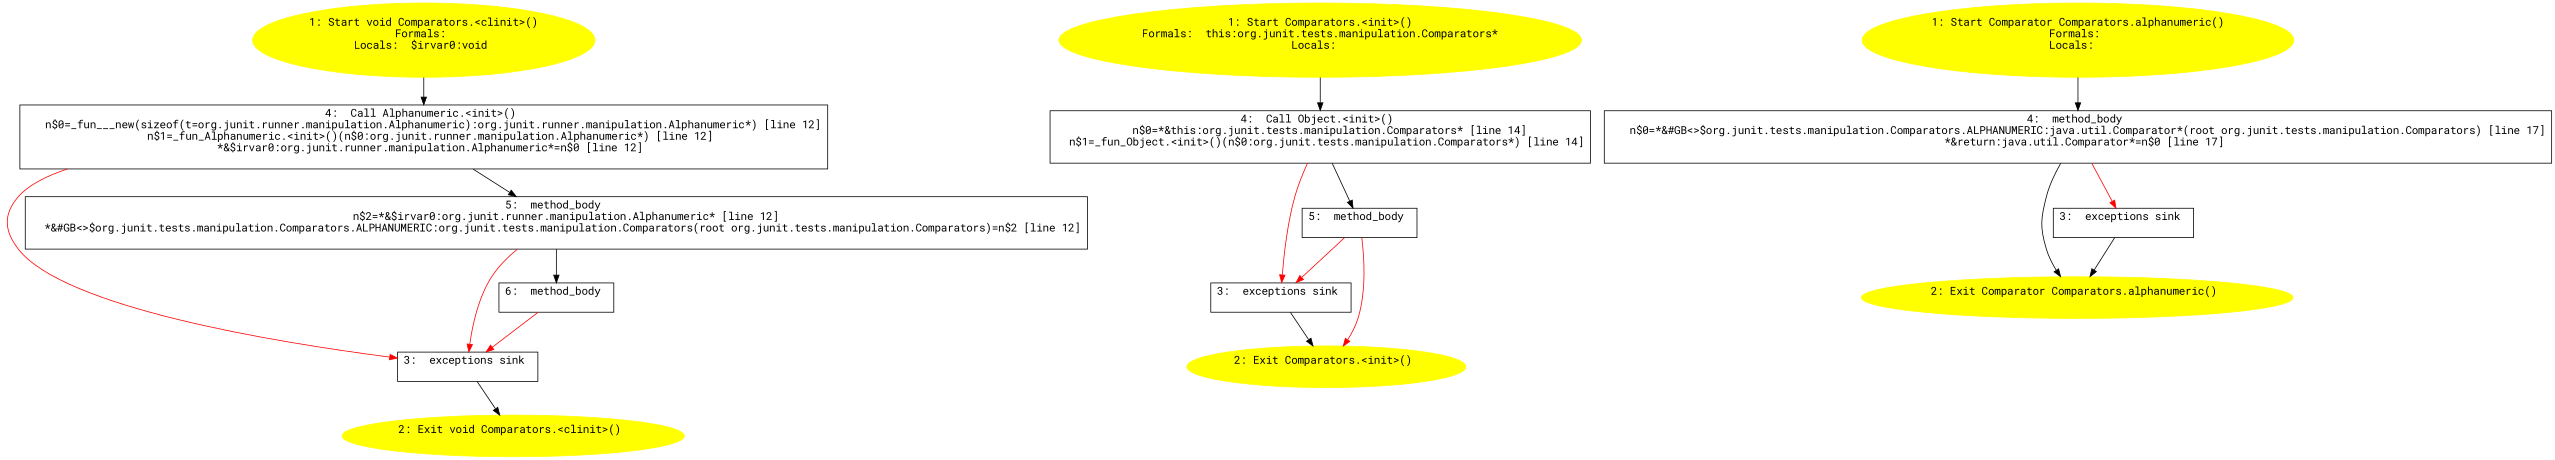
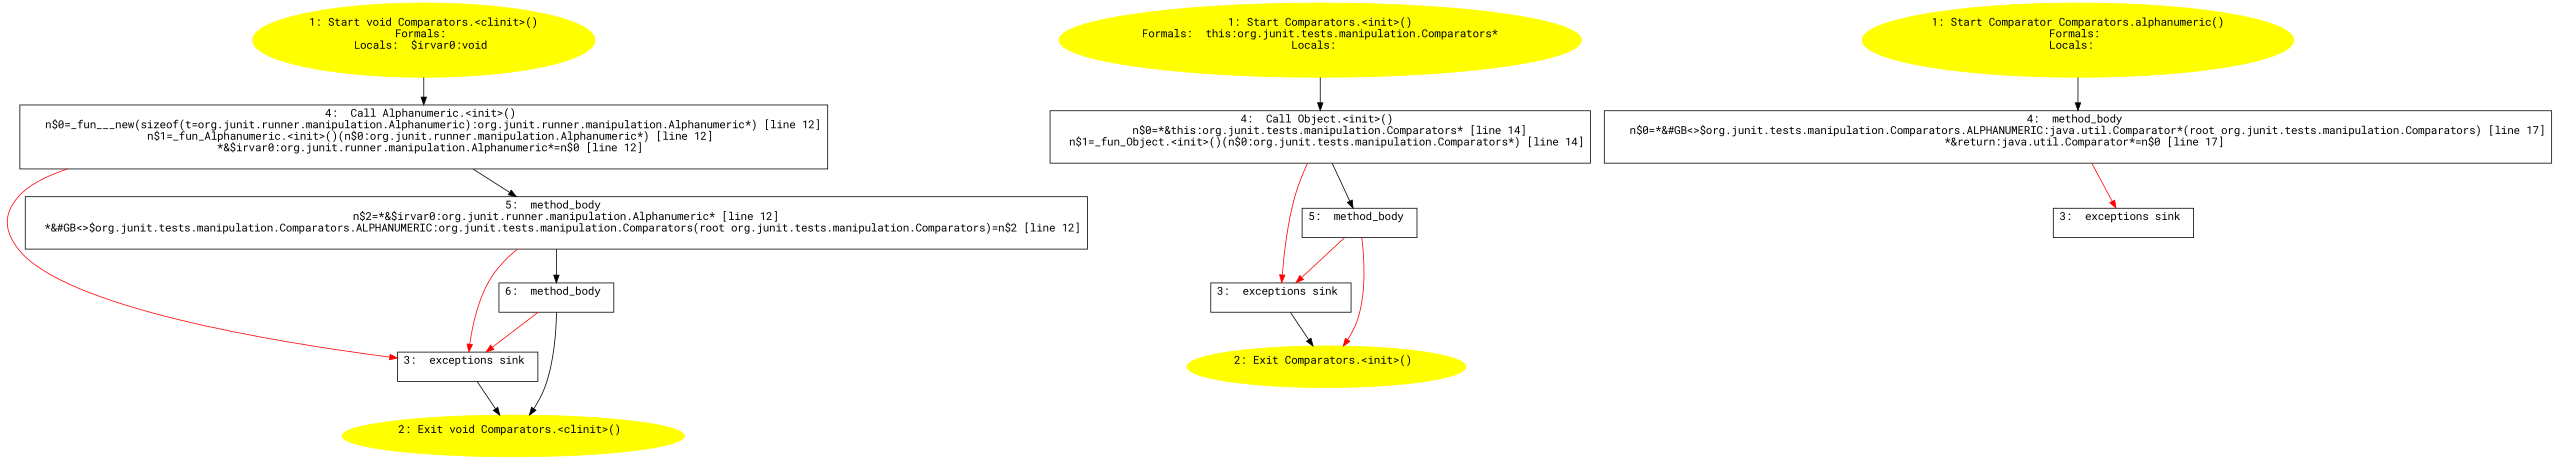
(2077, 298) -> none
none -> (552, 362)
